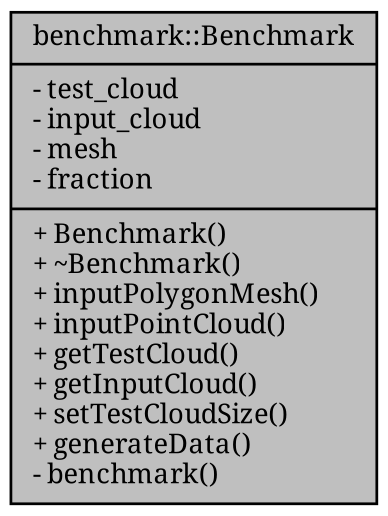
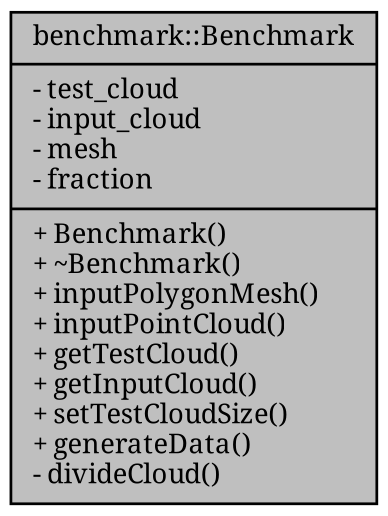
(127, 475) -> (128, 475)
